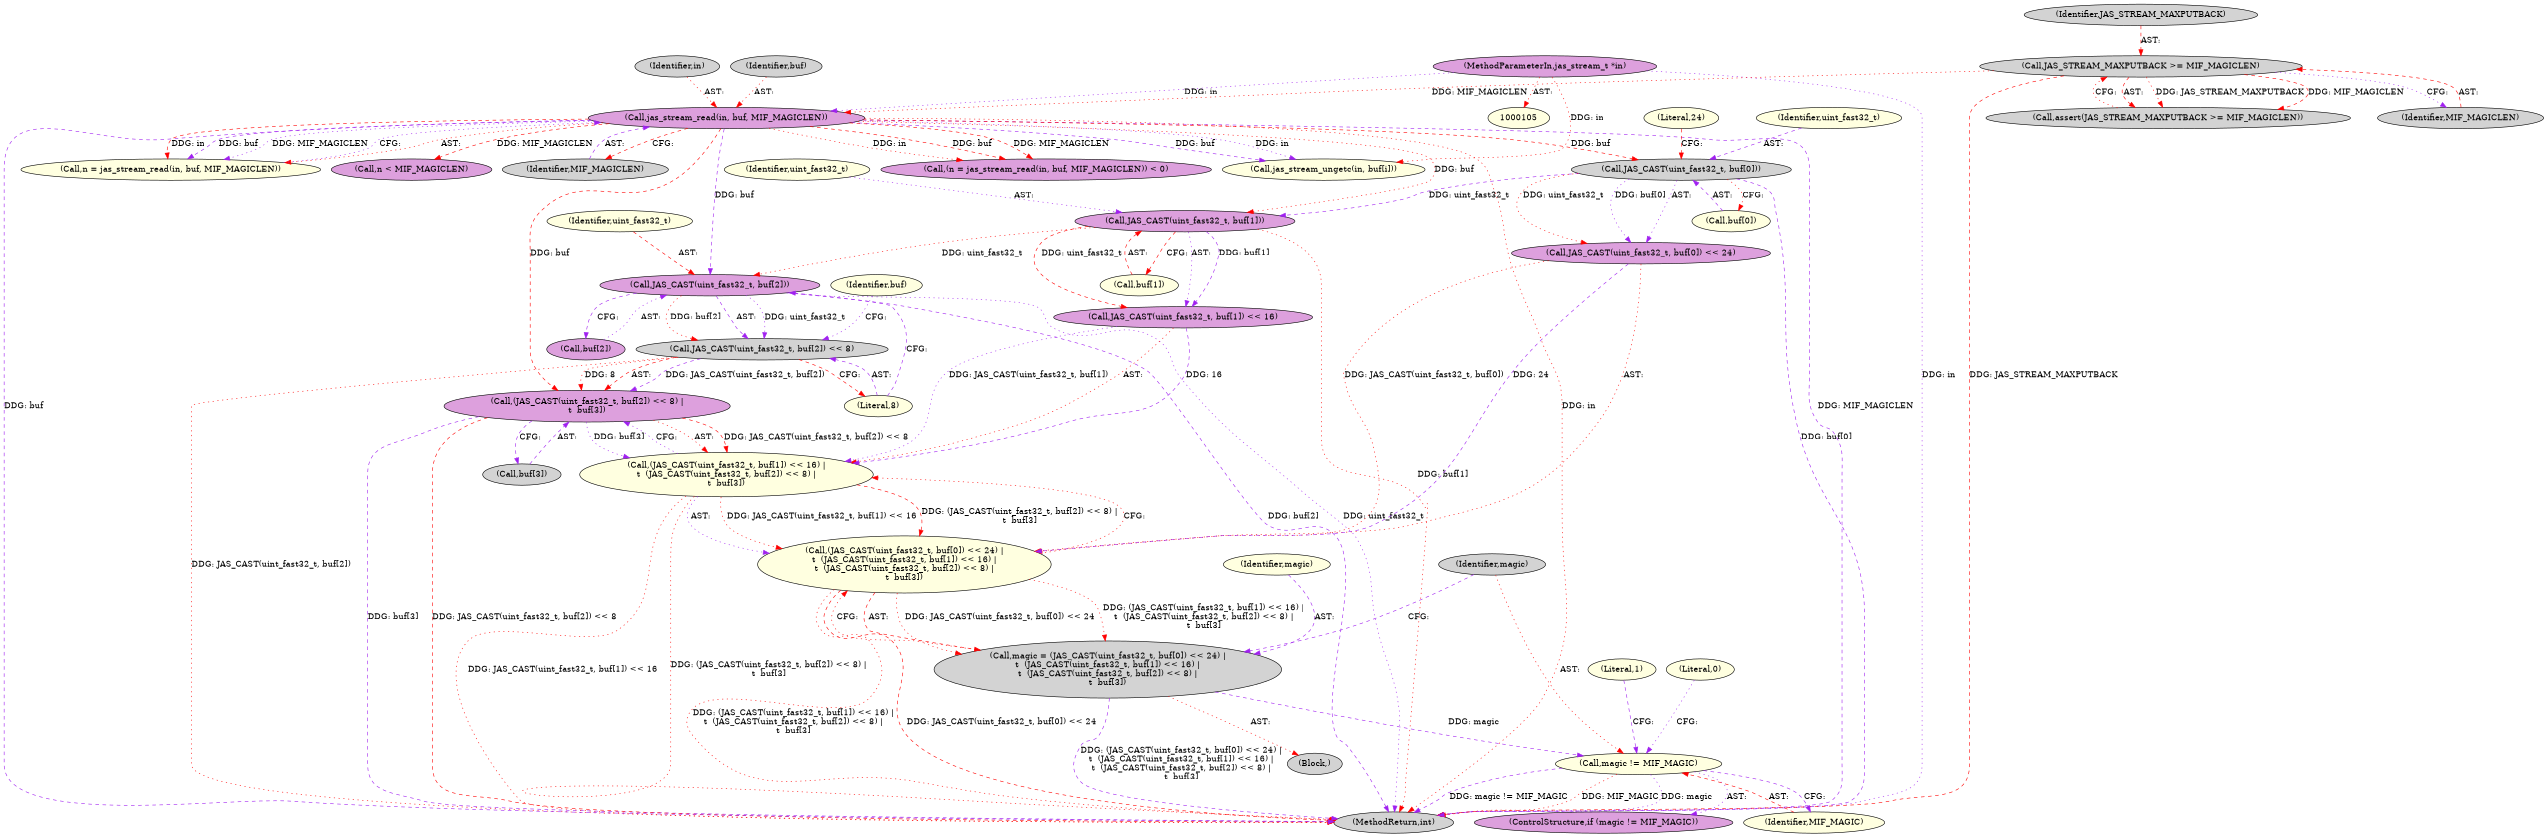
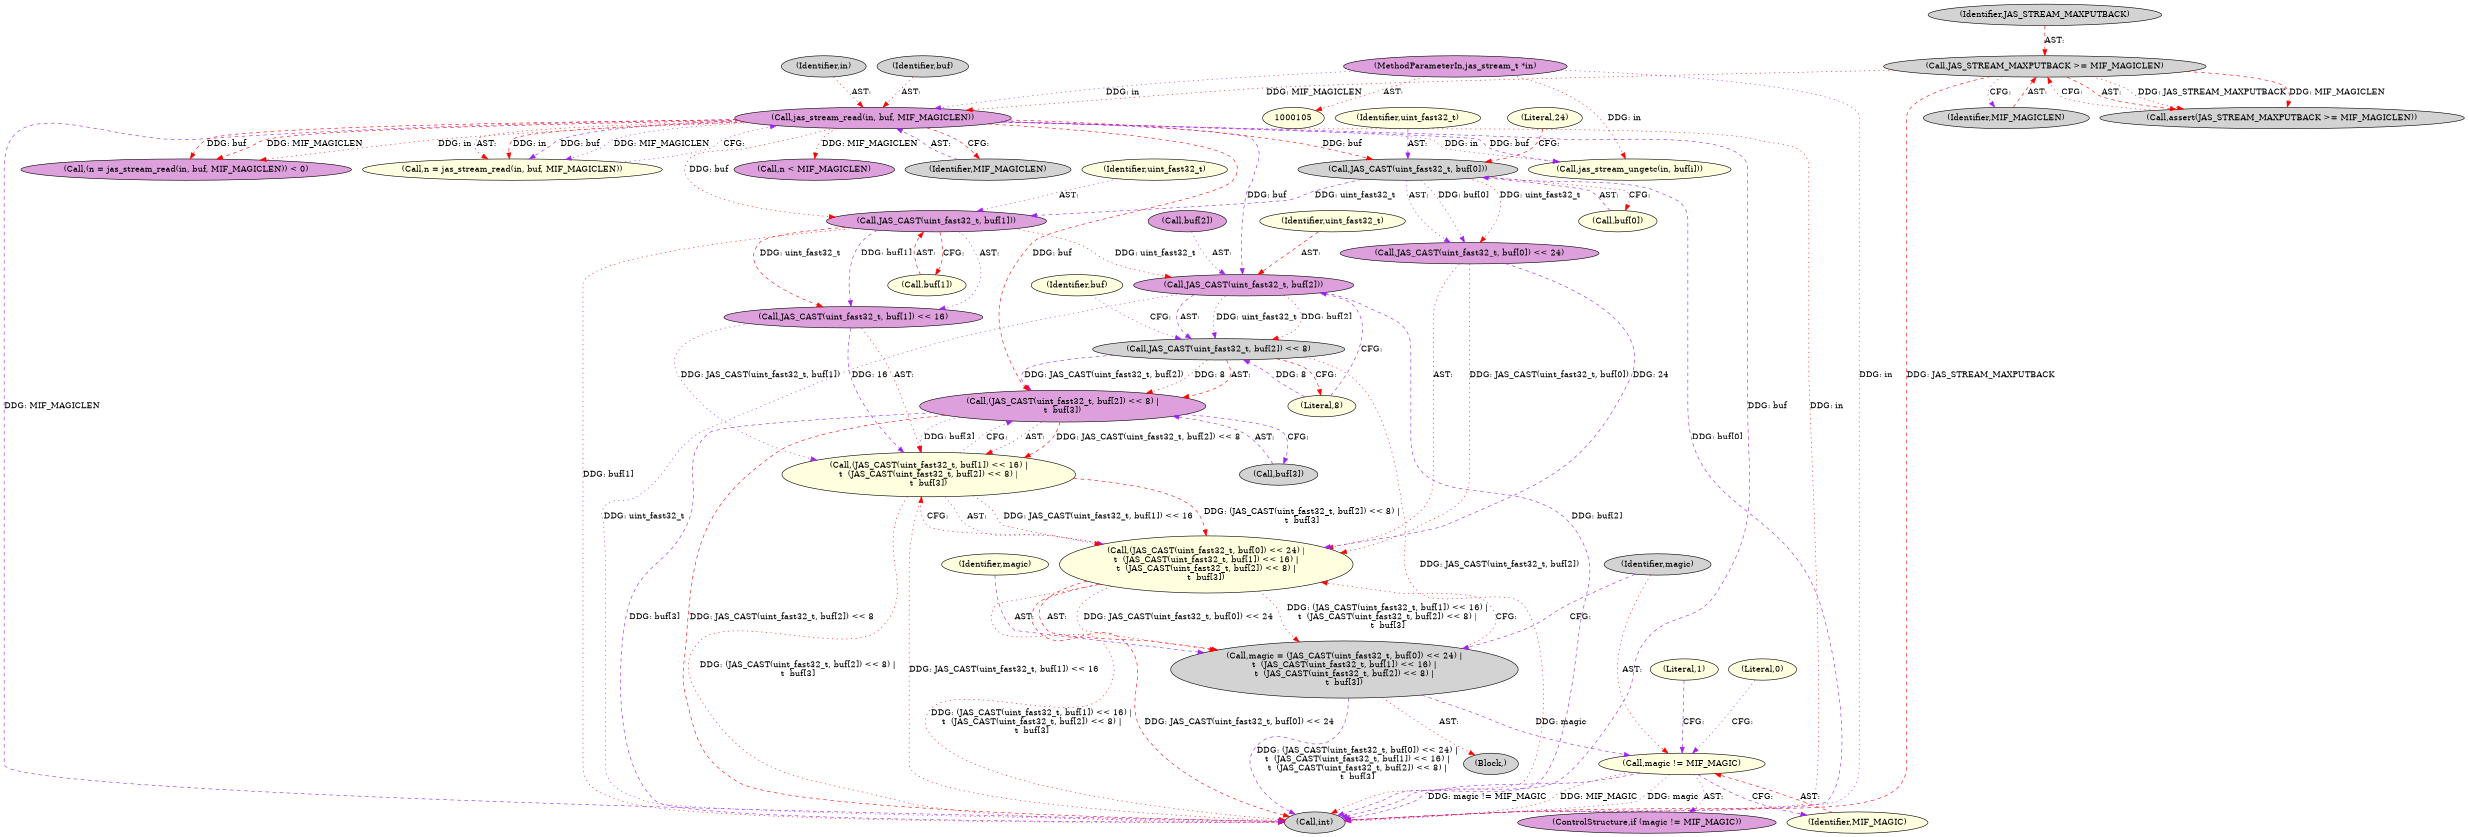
(523, 134) -> (823, 138)
(603, 303) -> none
(883, 375) -> (1291, 375)
(1394, 823) -> (1315, 823)
